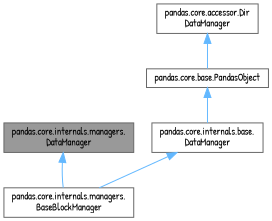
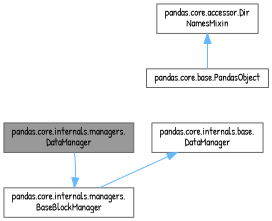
(207, 19) -> (207, 19)
(207, 110) -> none
(62, 175) -> (75, 165)
